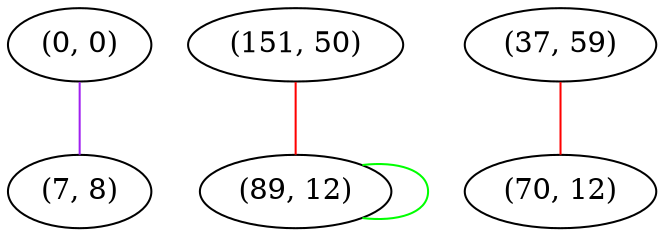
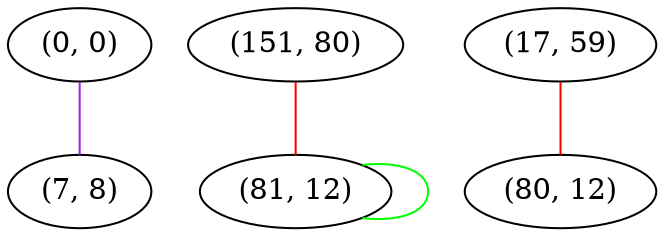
(296, 45) -> (296, 45)
(561, 45) -> (561, 45)
(296, 192) -> (296, 192)
(561, 192) -> (561, 192)
